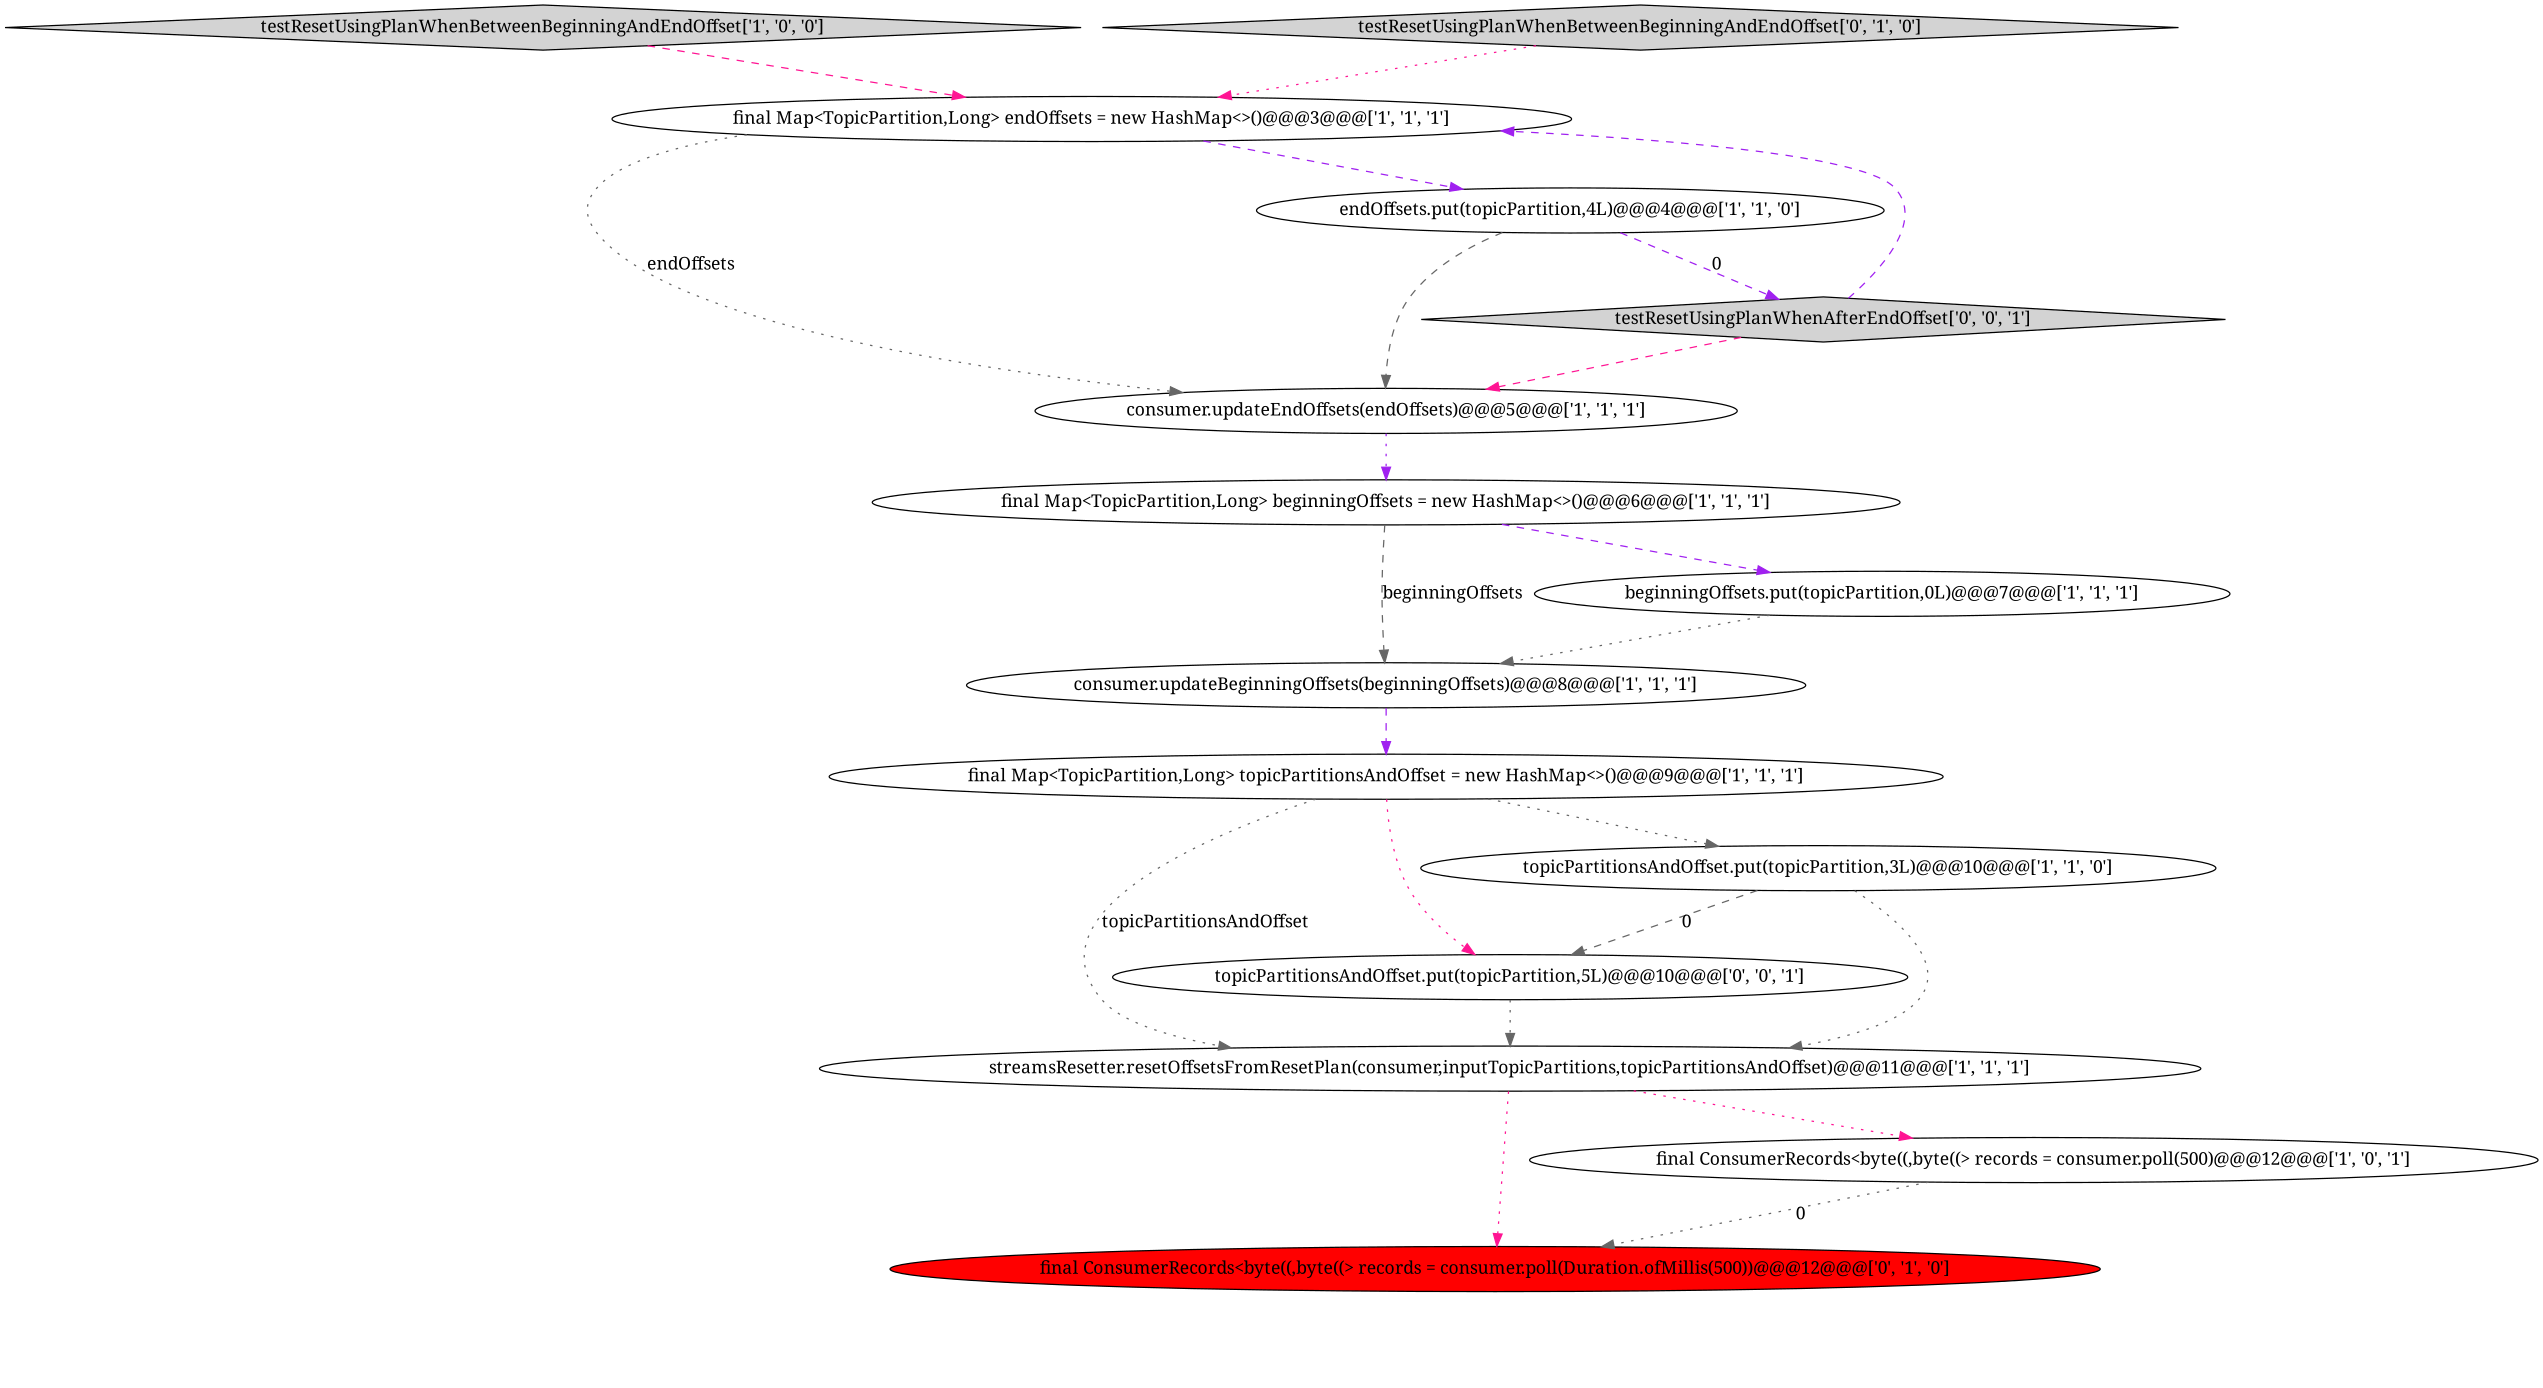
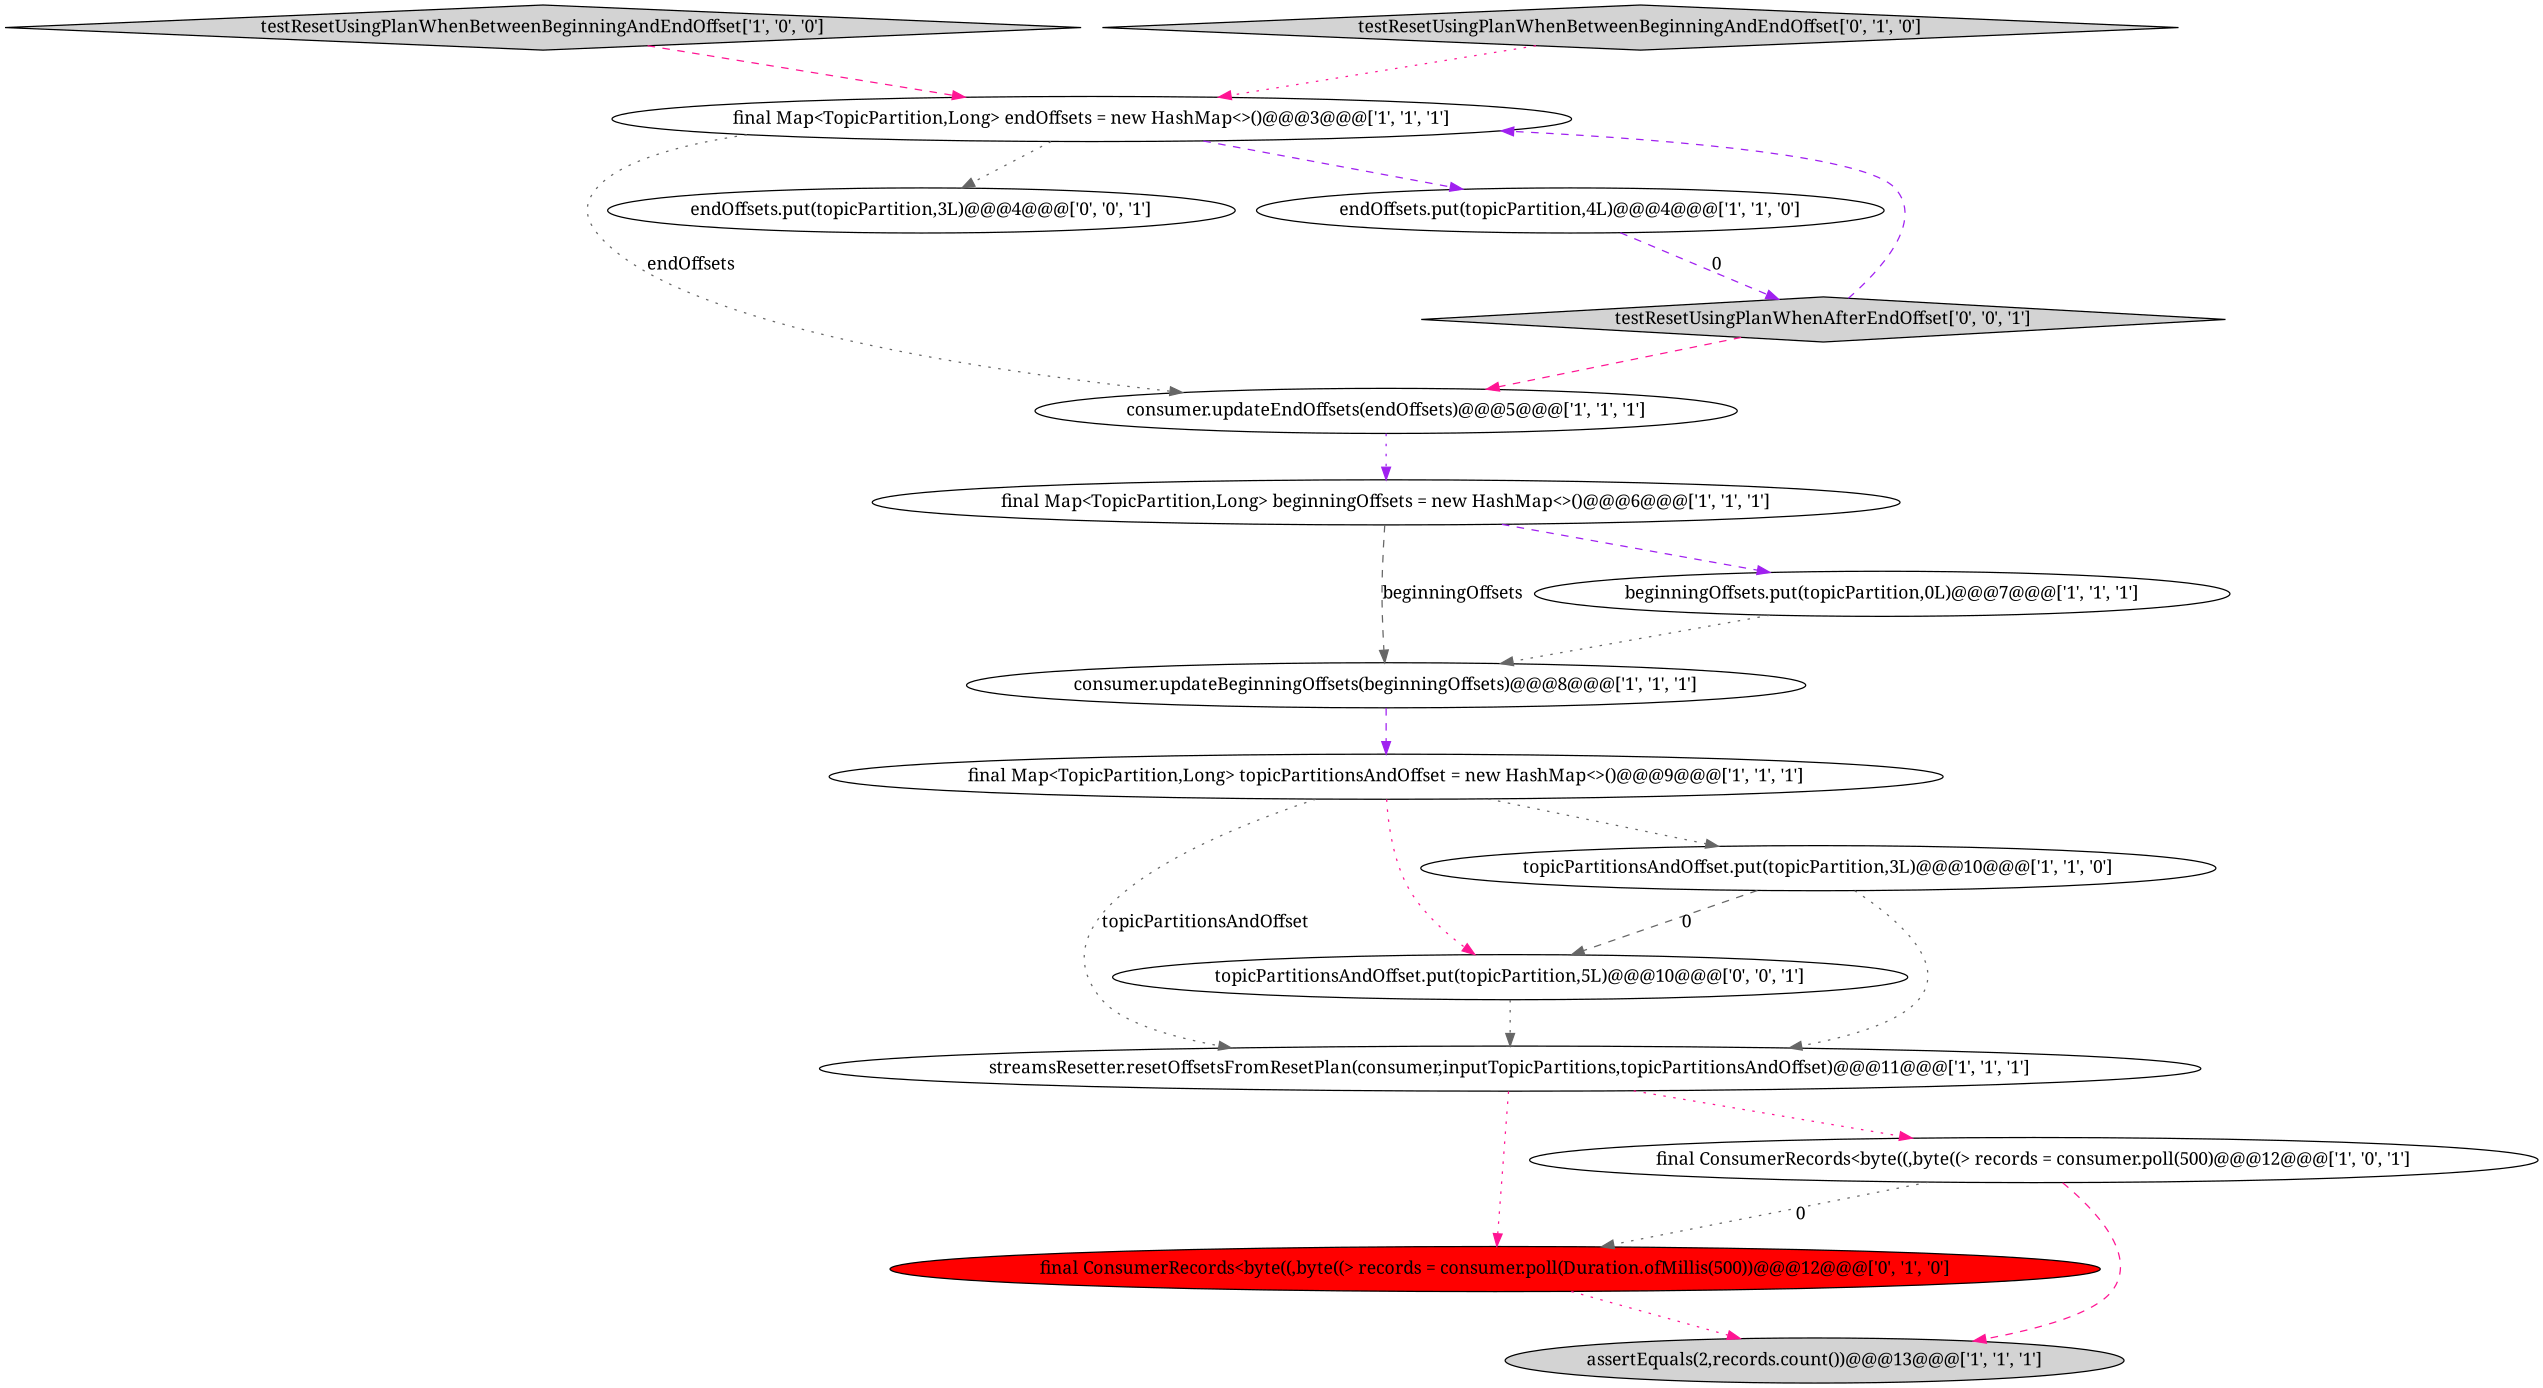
none -> (921, 210)
(1420, 285) -> none
none -> (1815, 1361)
